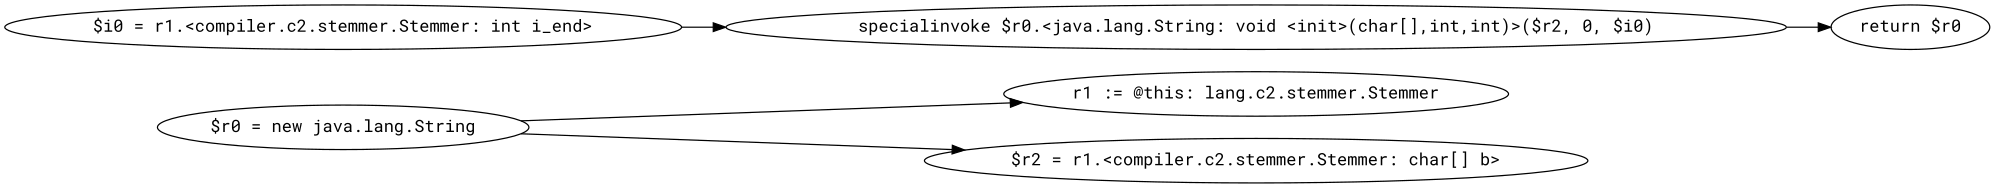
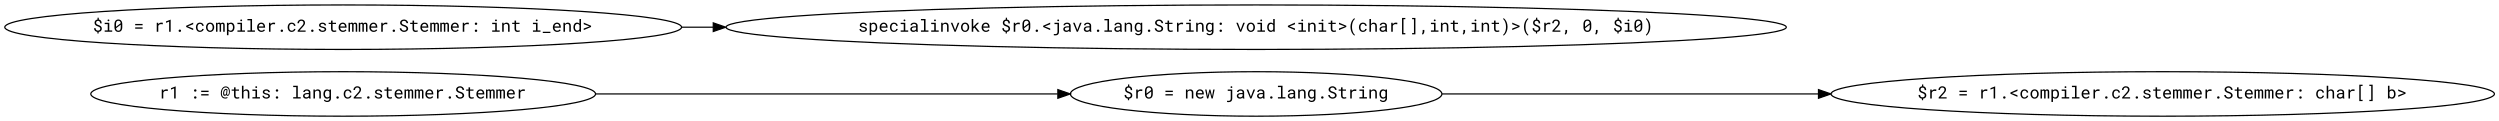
(1910, 27) -> none
(766, 112) -> (827, 94)
